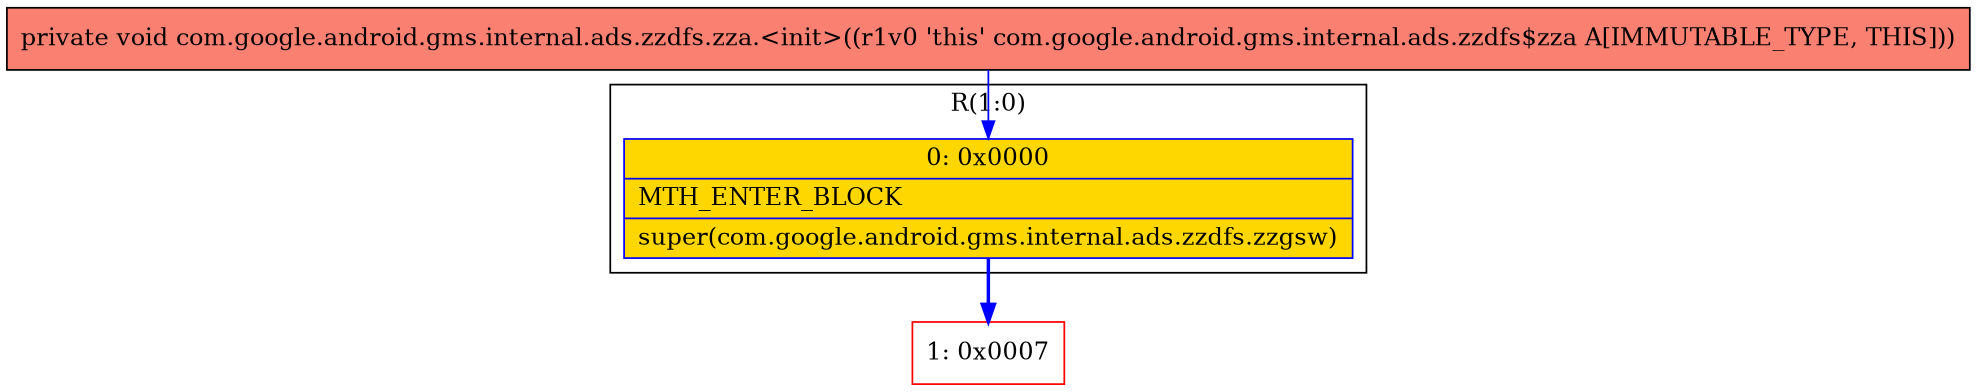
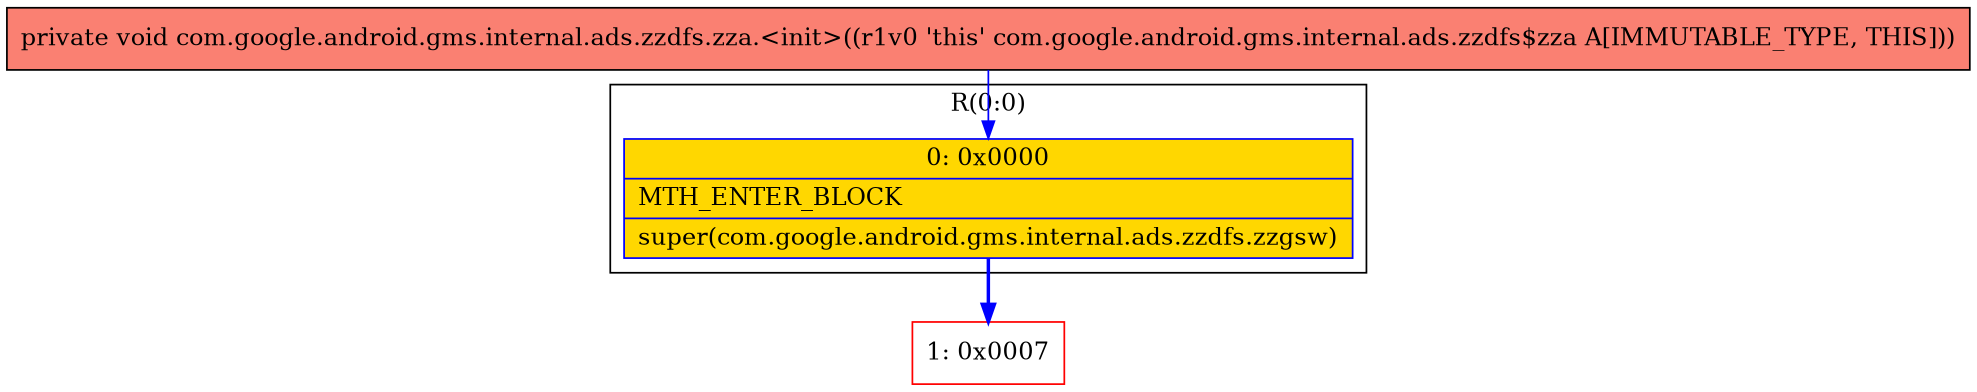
(988, 104) -> (988, 104)
